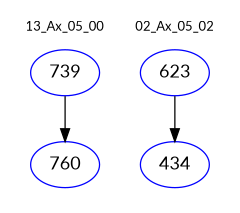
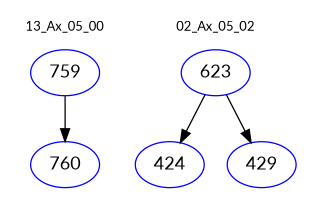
(65, 73) -> (65, 73)
(175, 165) -> (170, 165)
none -> (262, 165)
